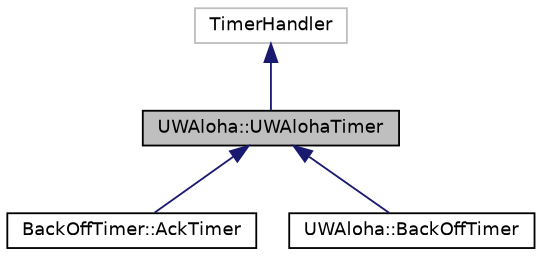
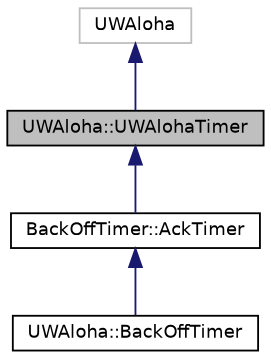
(271, 26) -> (135, 26)
(349, 185) -> (135, 291)
